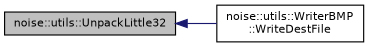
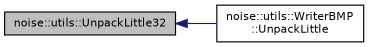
(290, 24) -> (290, 24)
